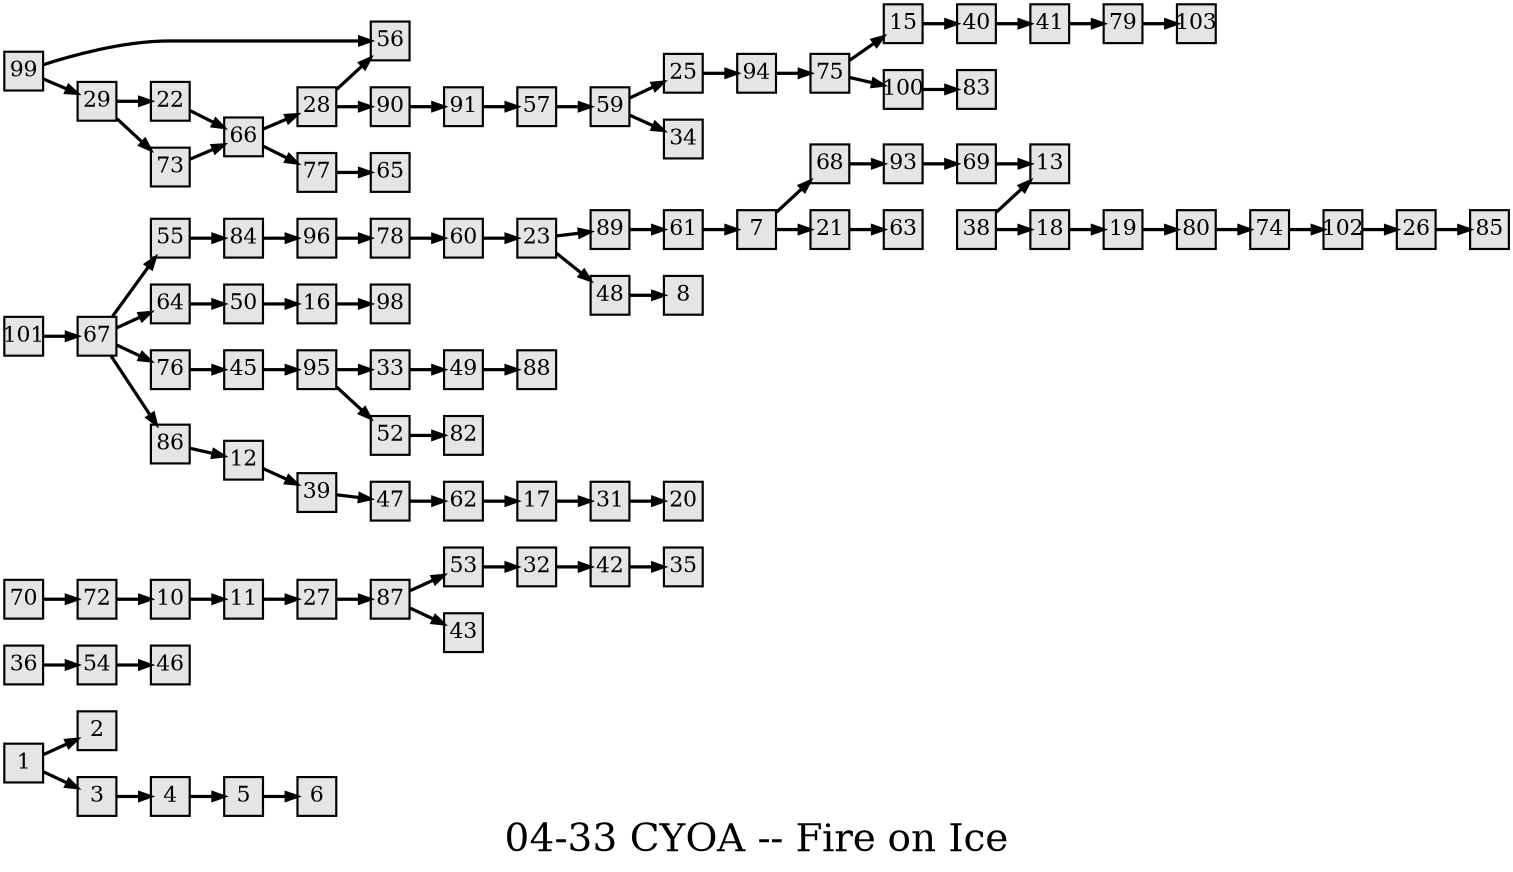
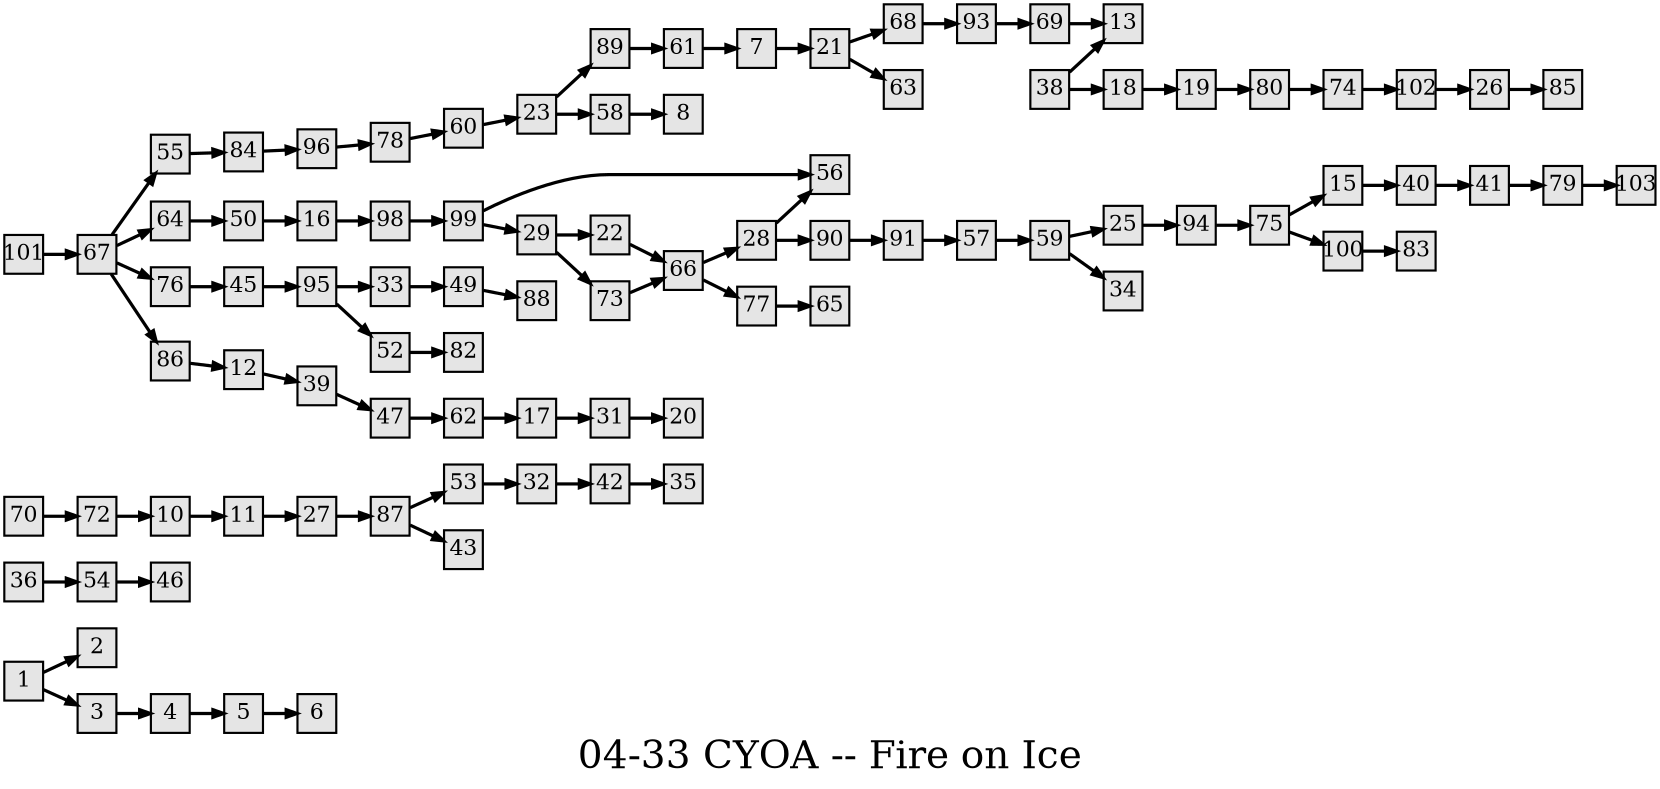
(789, 201) -> (861, 38)
none -> (421, 221)
(610, 295) -> (610, 114)
